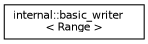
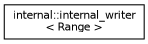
(74, 22) -> (74, 22)
